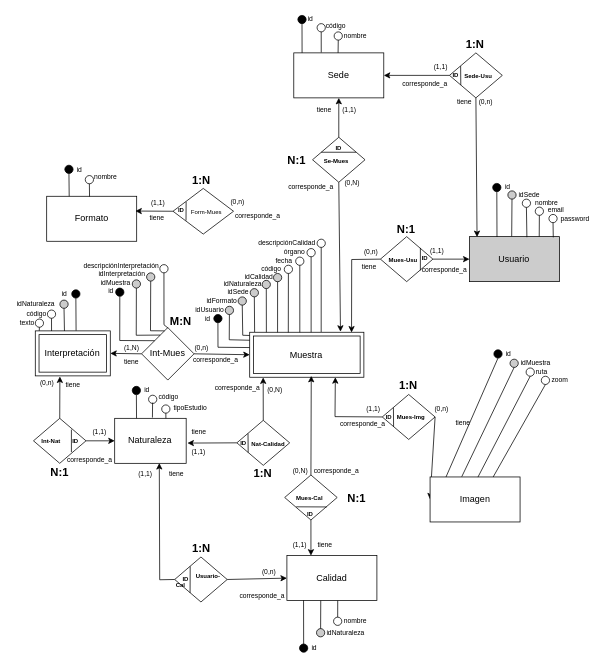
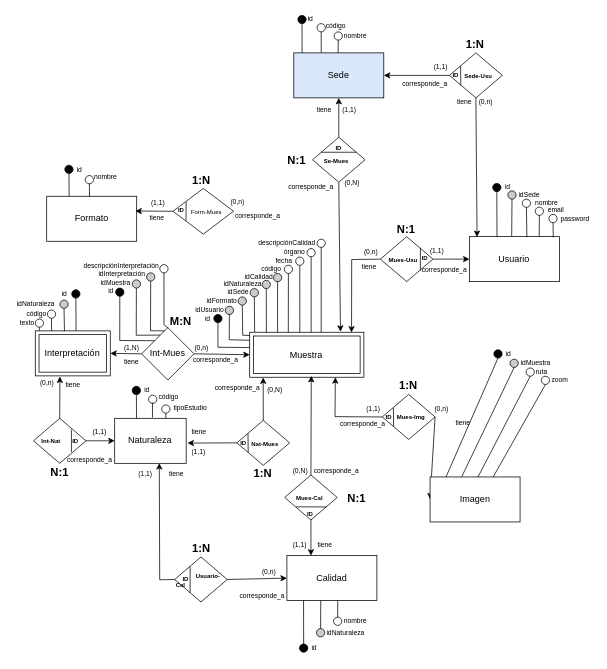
(339, 75) -> (339, 75)
(514, 259) -> (514, 259)
(259, 443) -> (255, 443)
